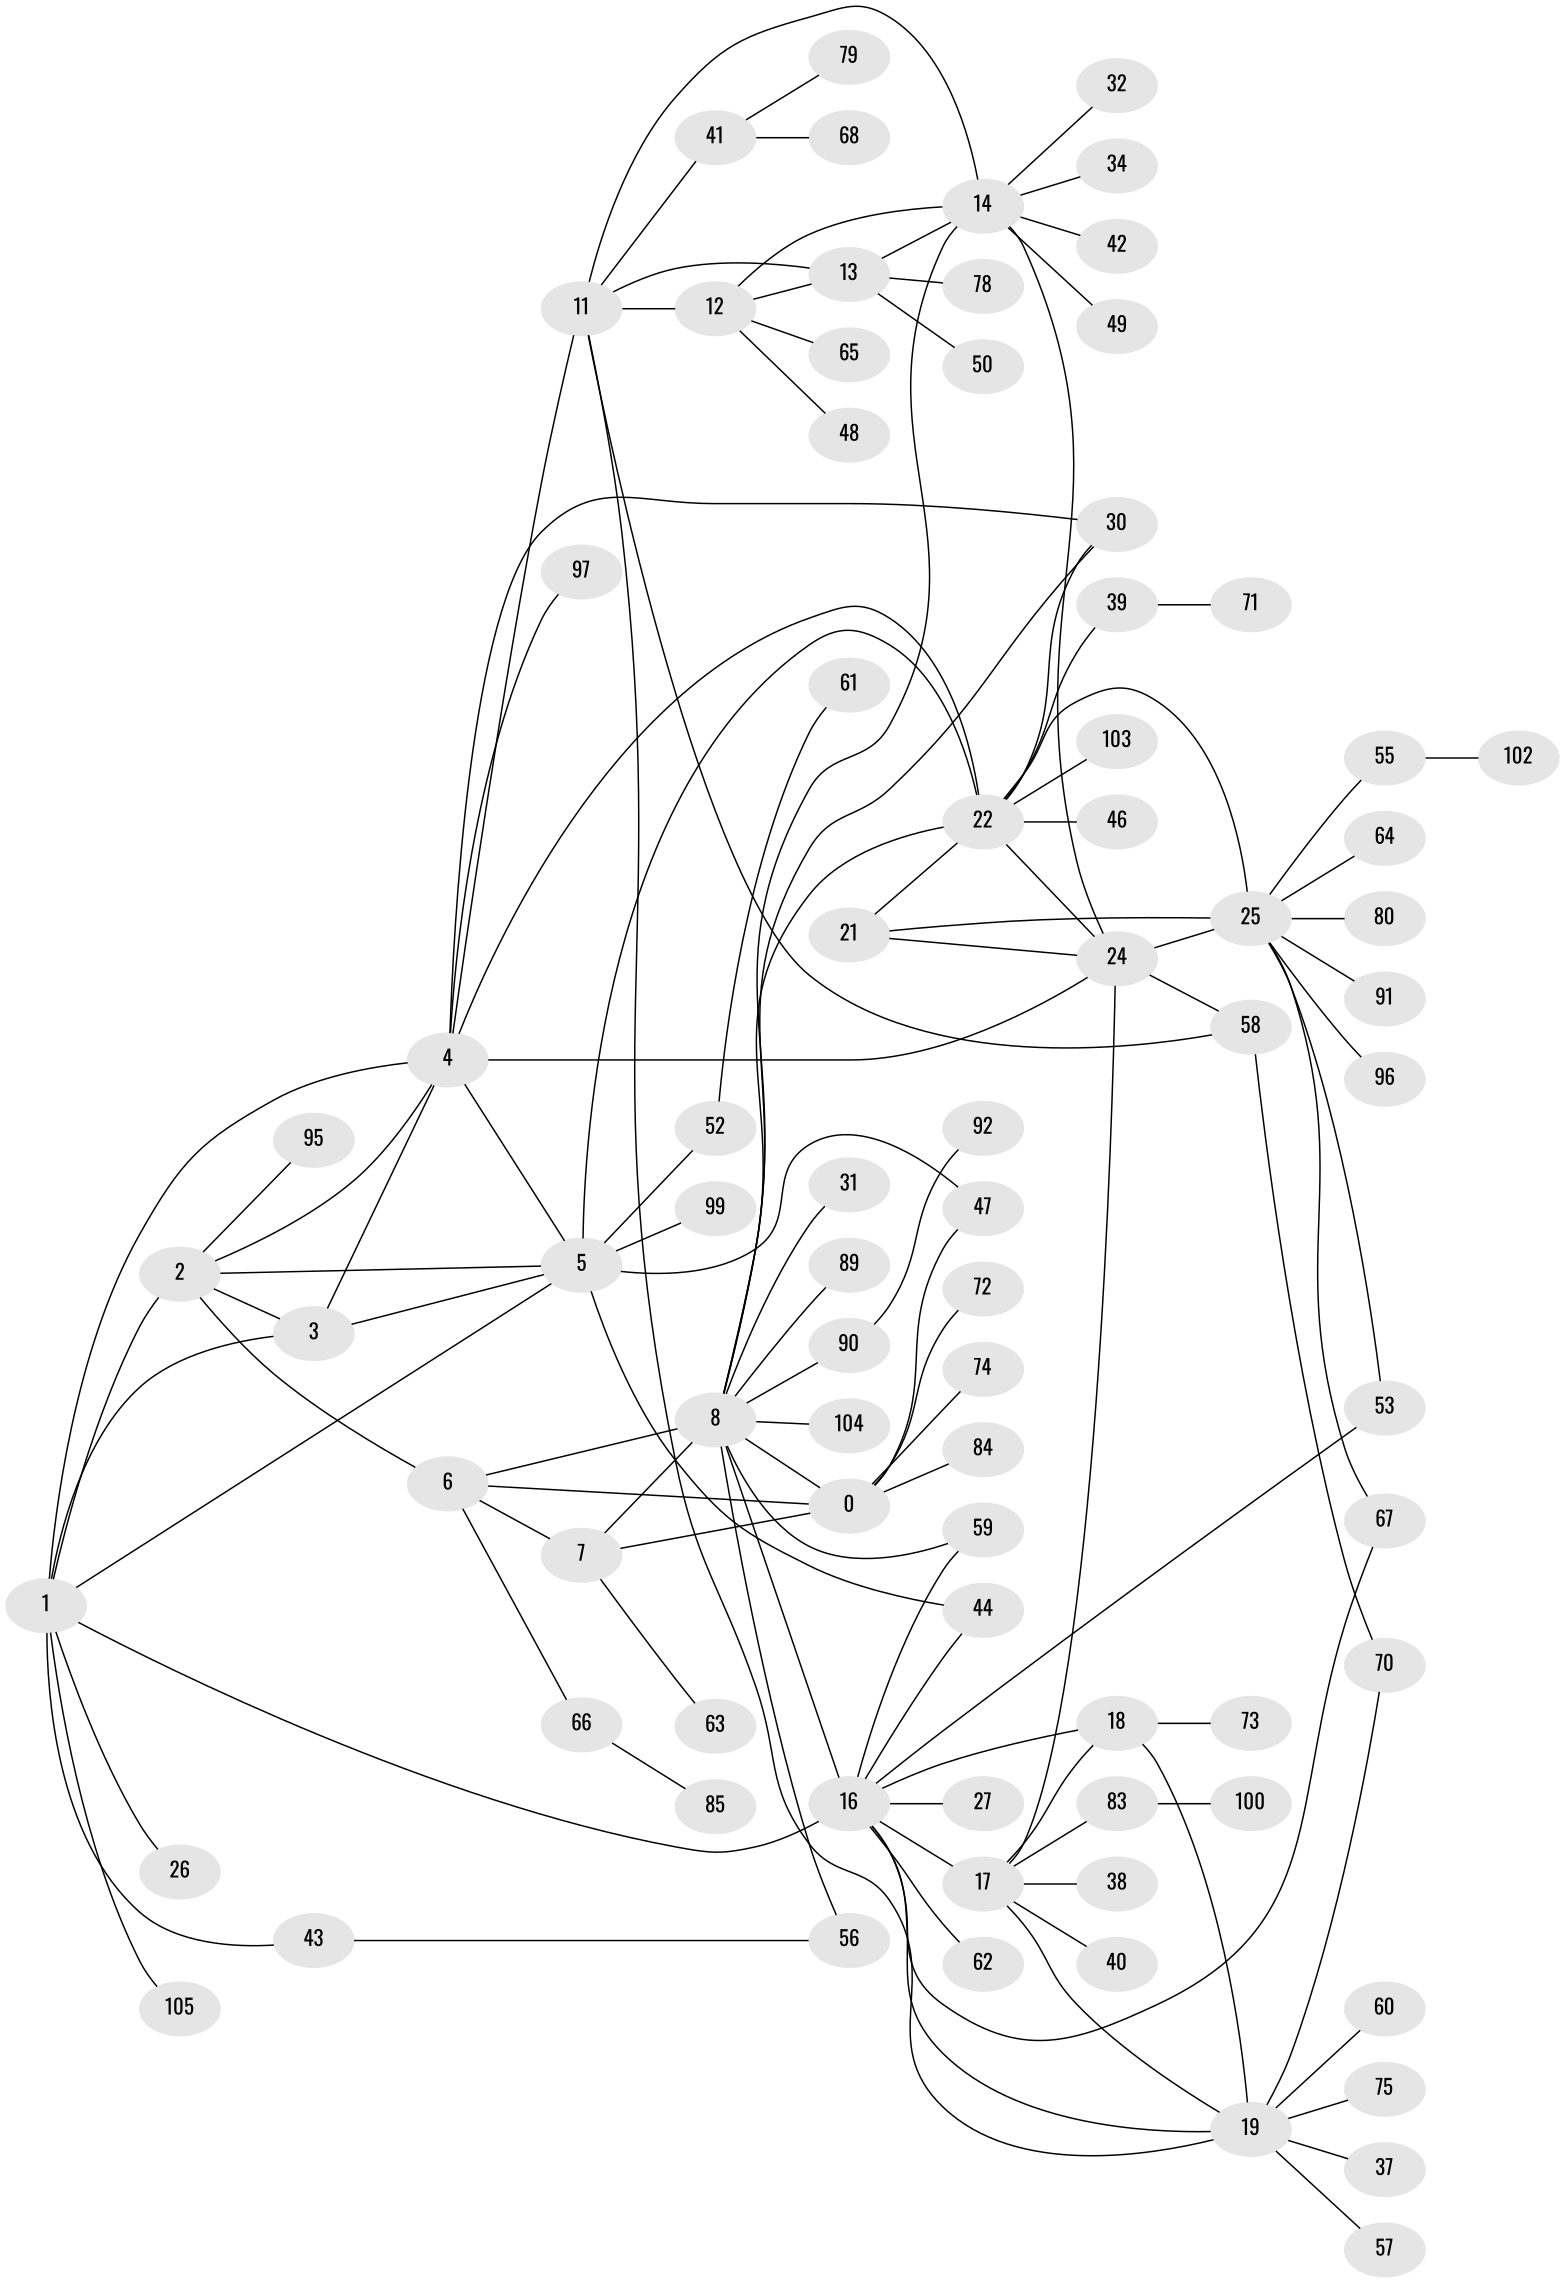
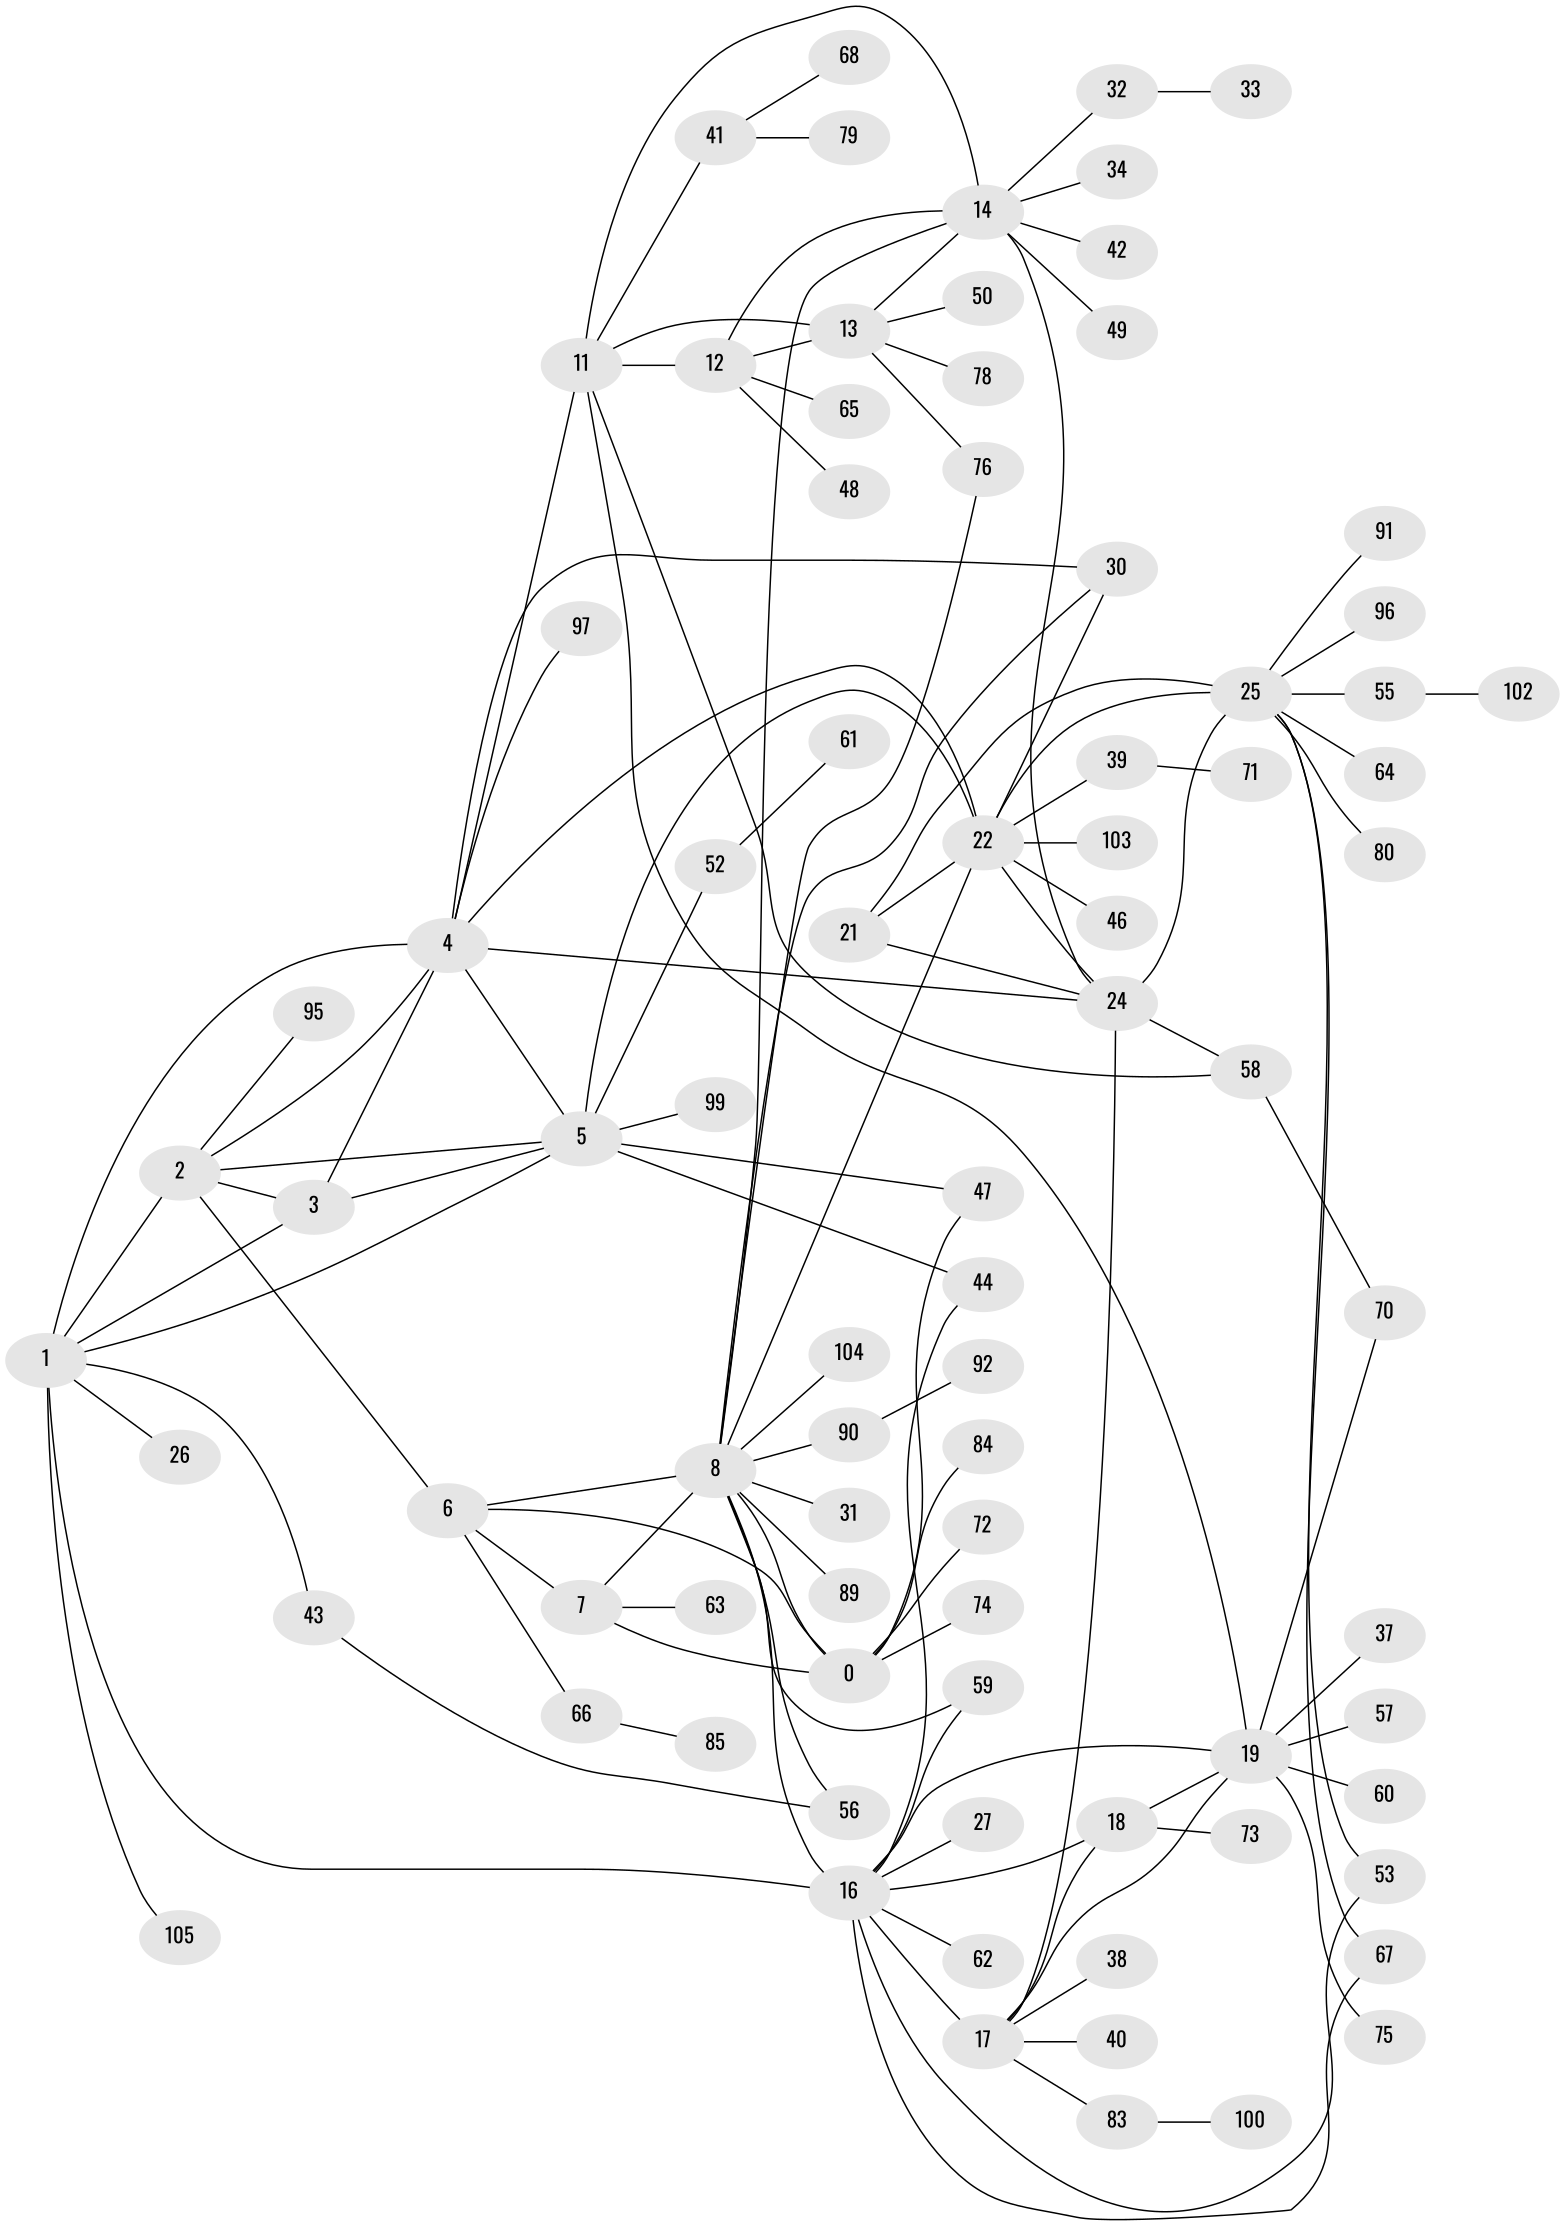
none -> (1251, 92)
none -> (983, 469)
